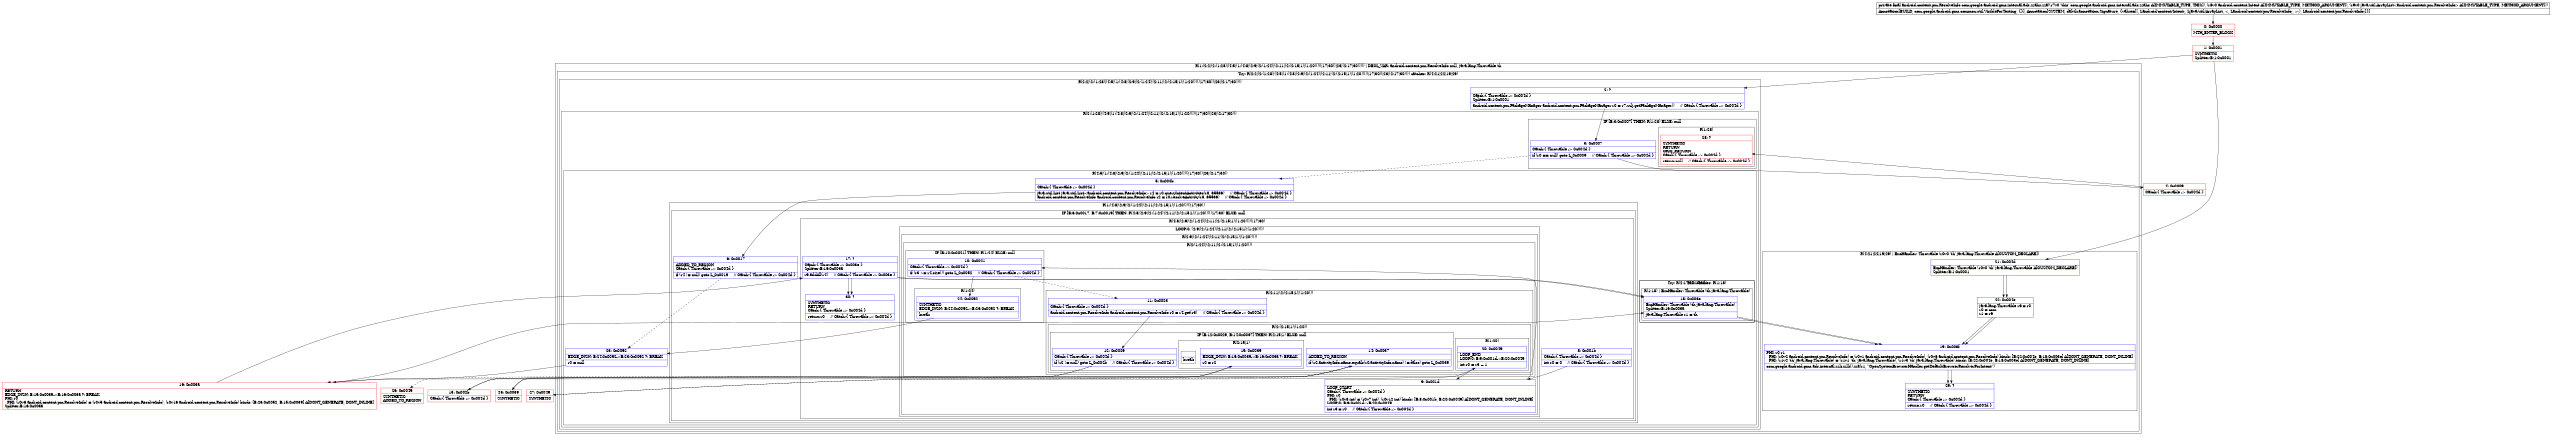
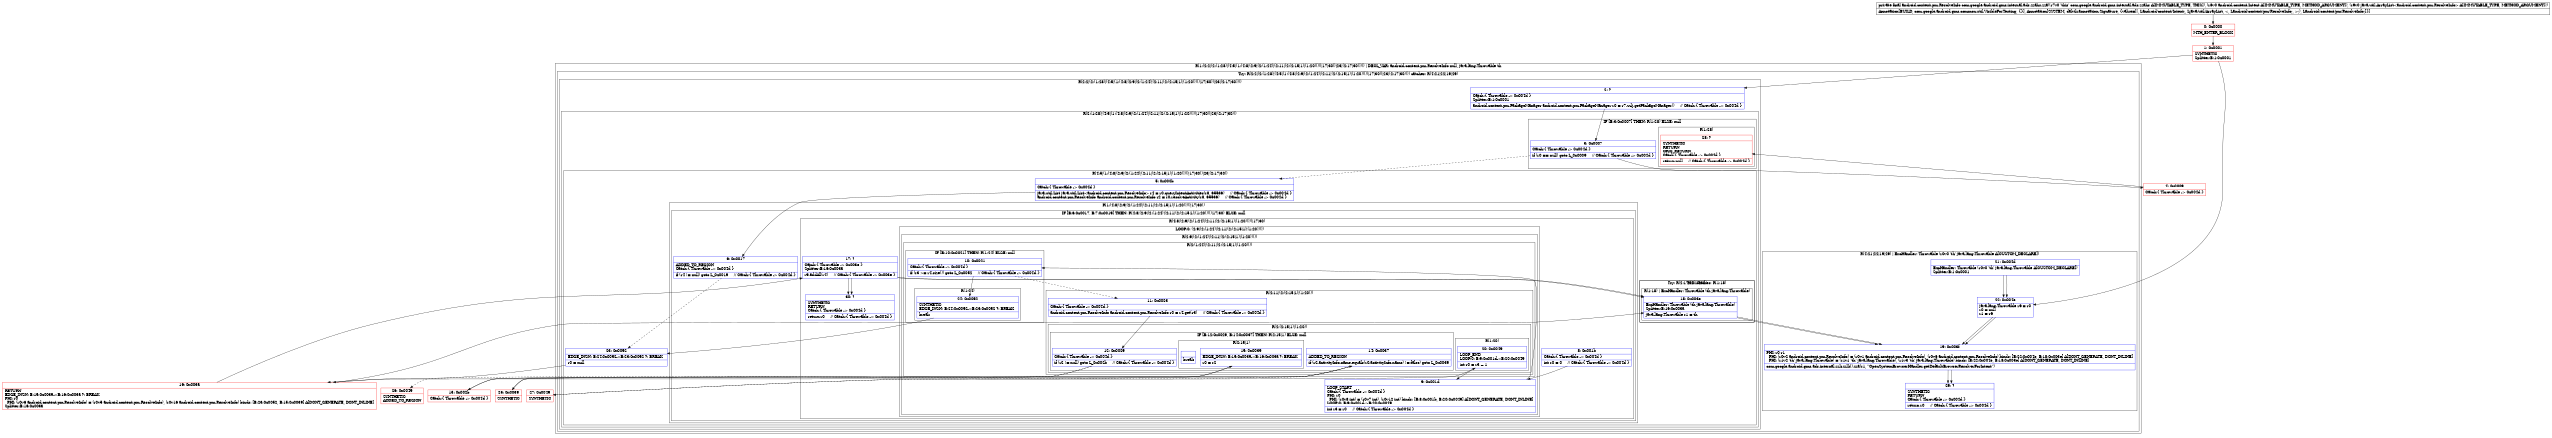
(2196, 211) -> (2204, 240)
(1988, 310) -> (1987, 310)
